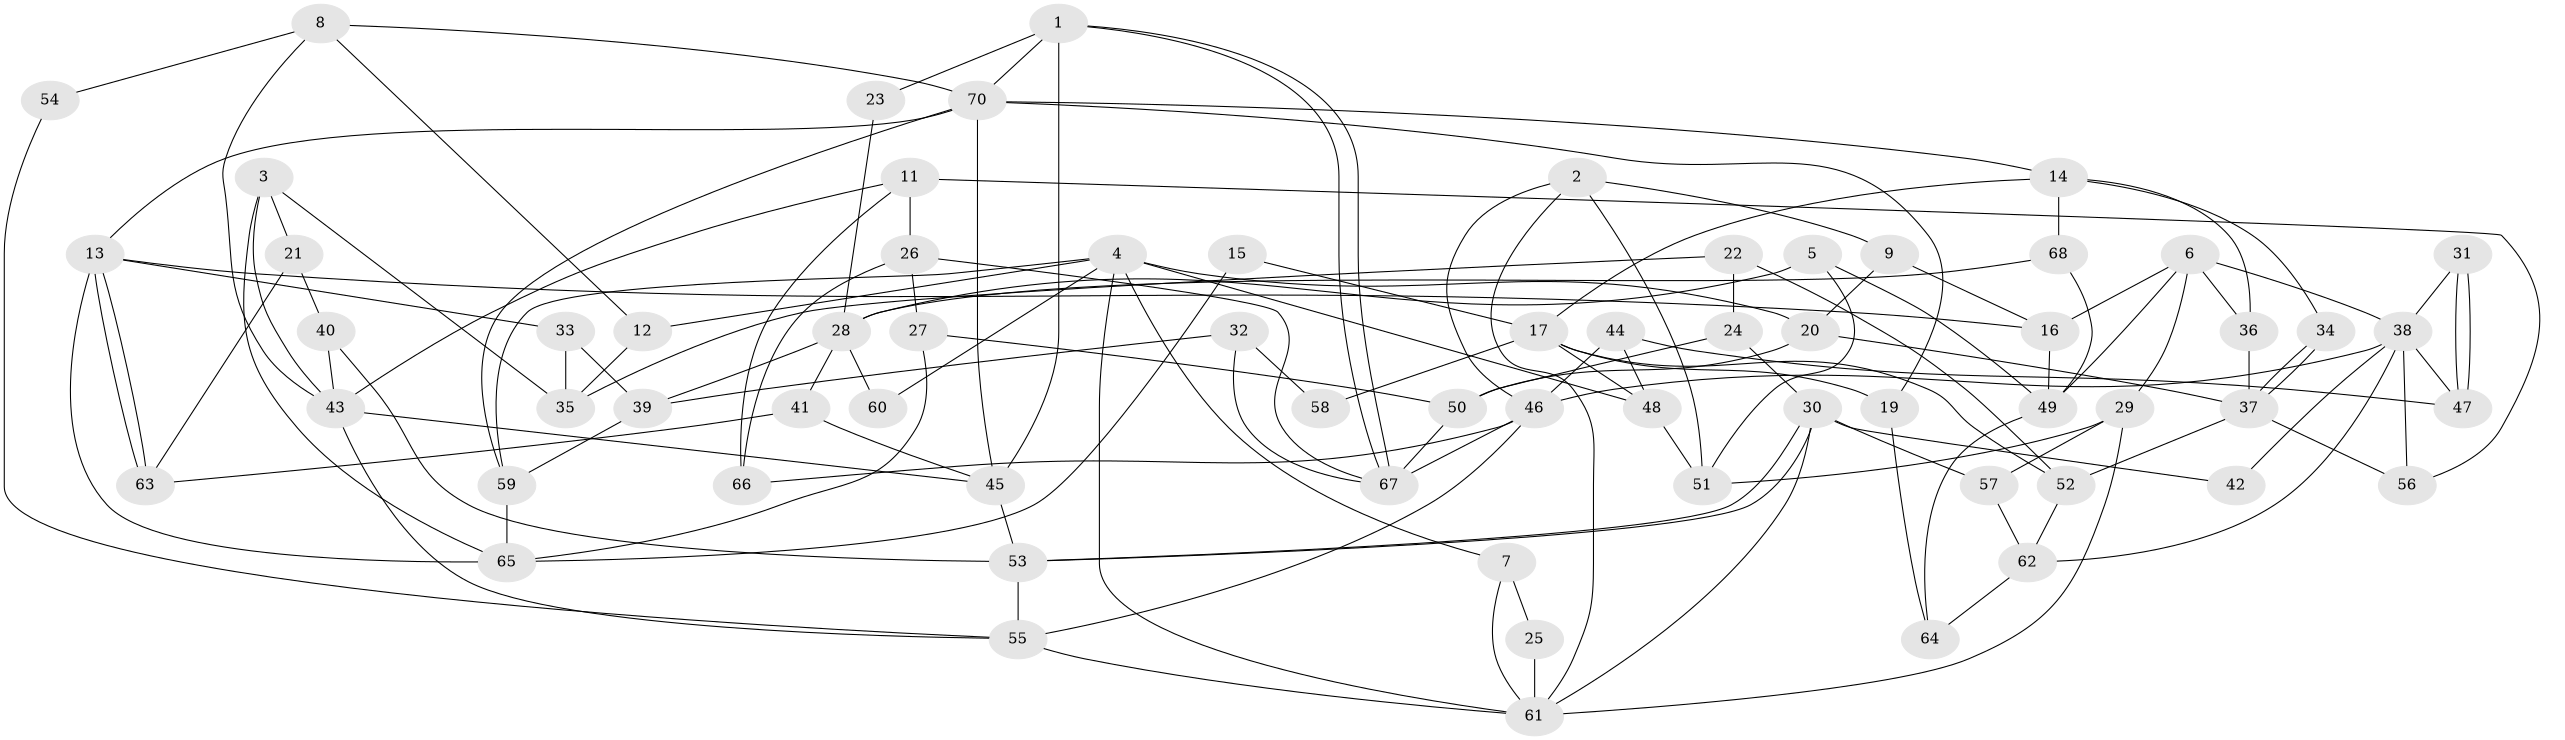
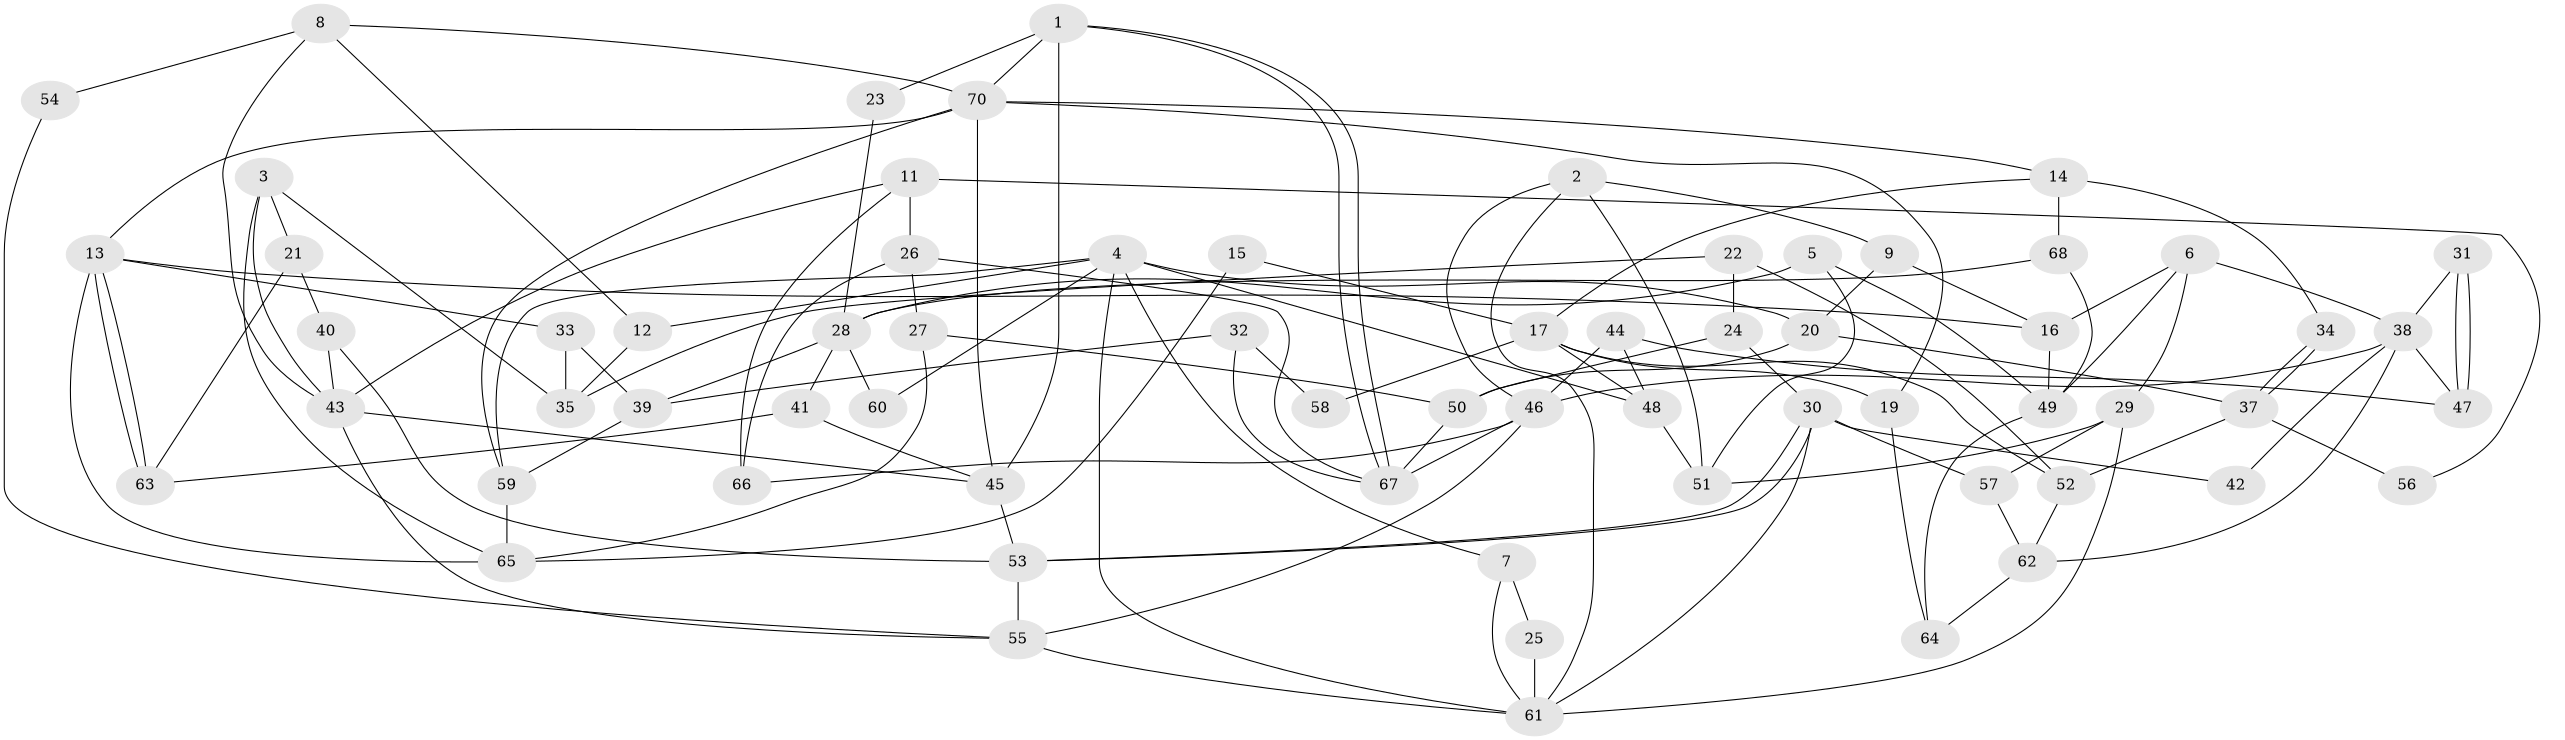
(2249, 332) -> none
(2405, 408) -> none
